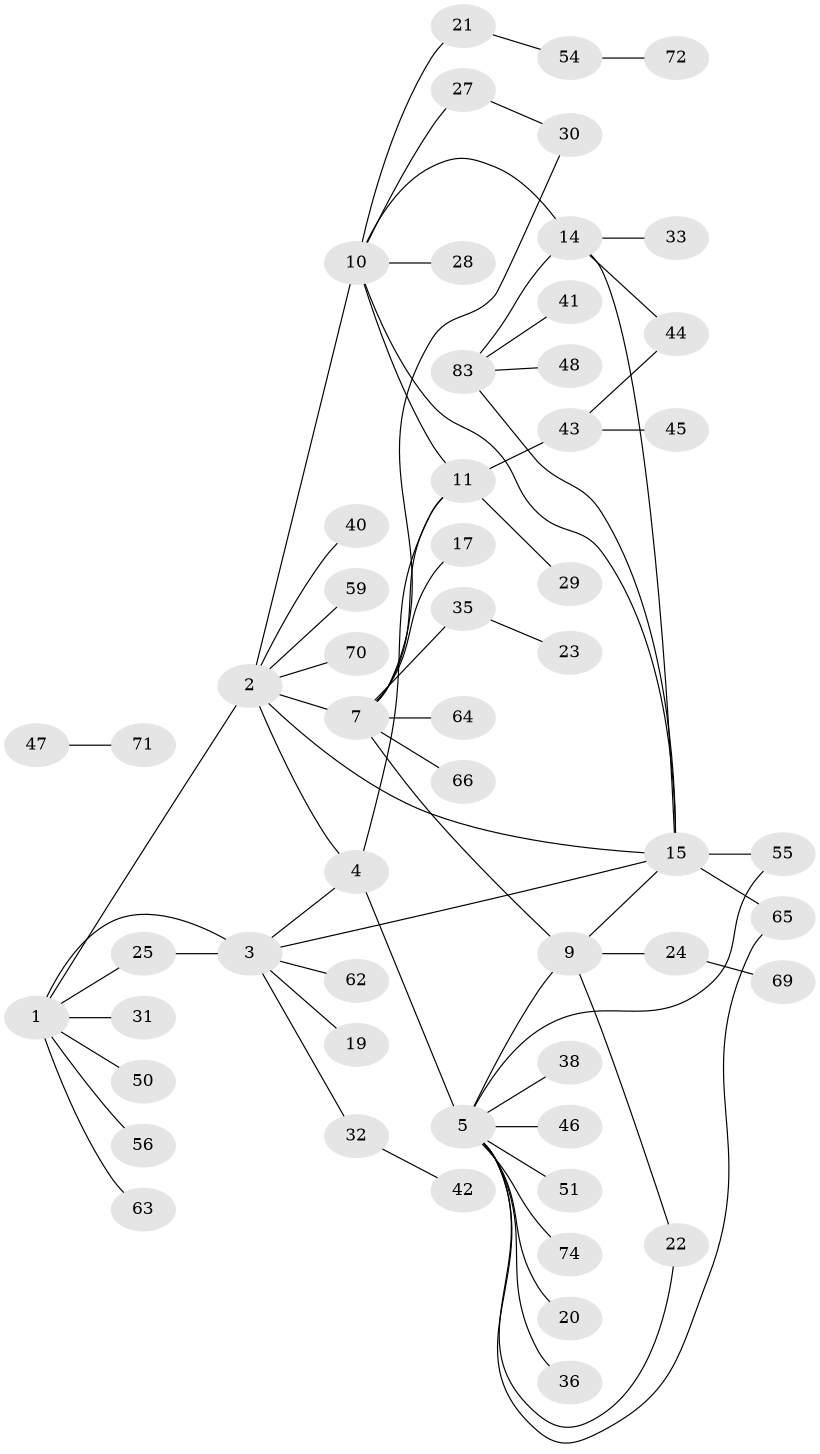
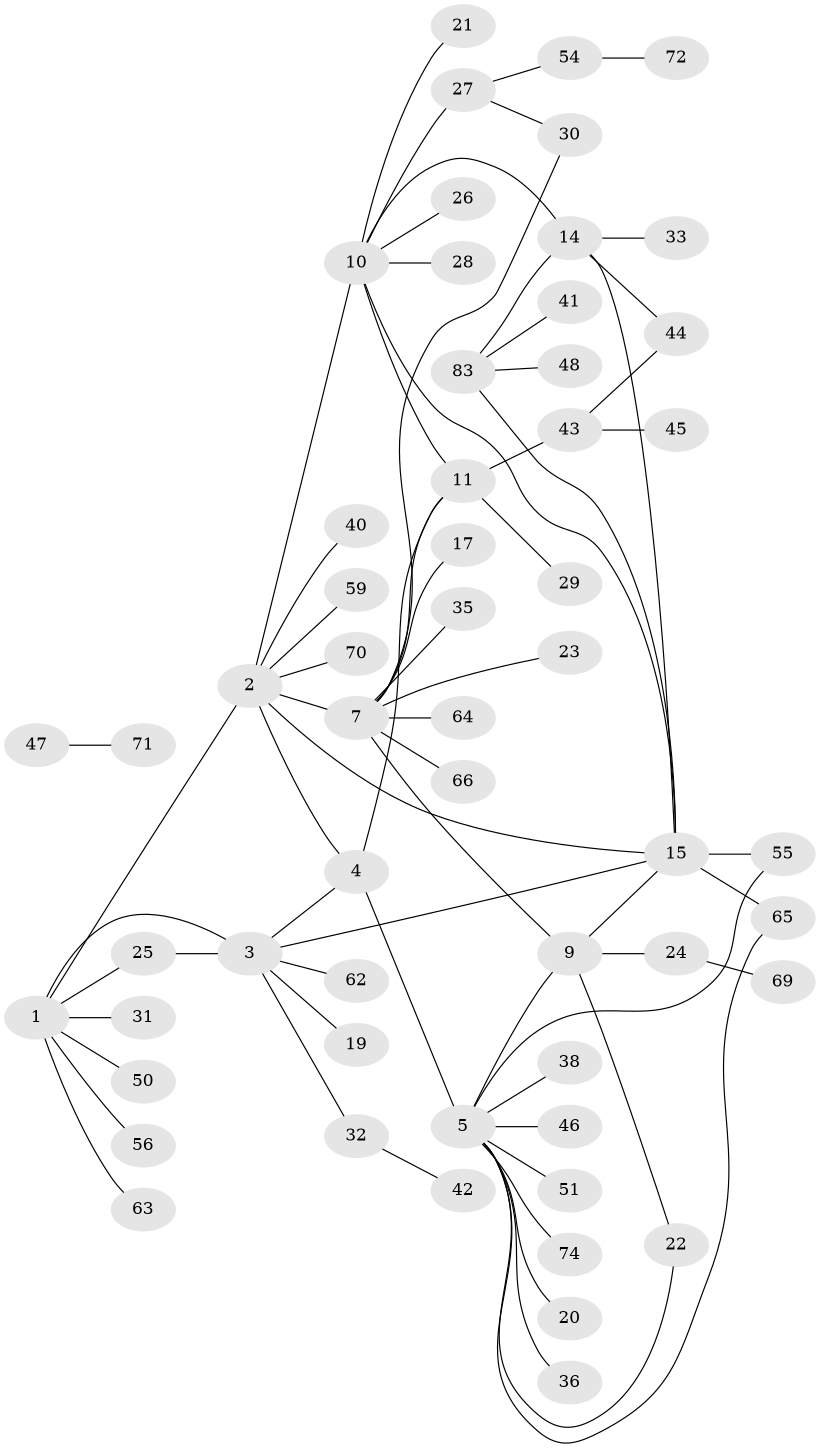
(517, 42) -> (517, 74)
none -> (463, 199)
(517, 631) -> (459, 677)
